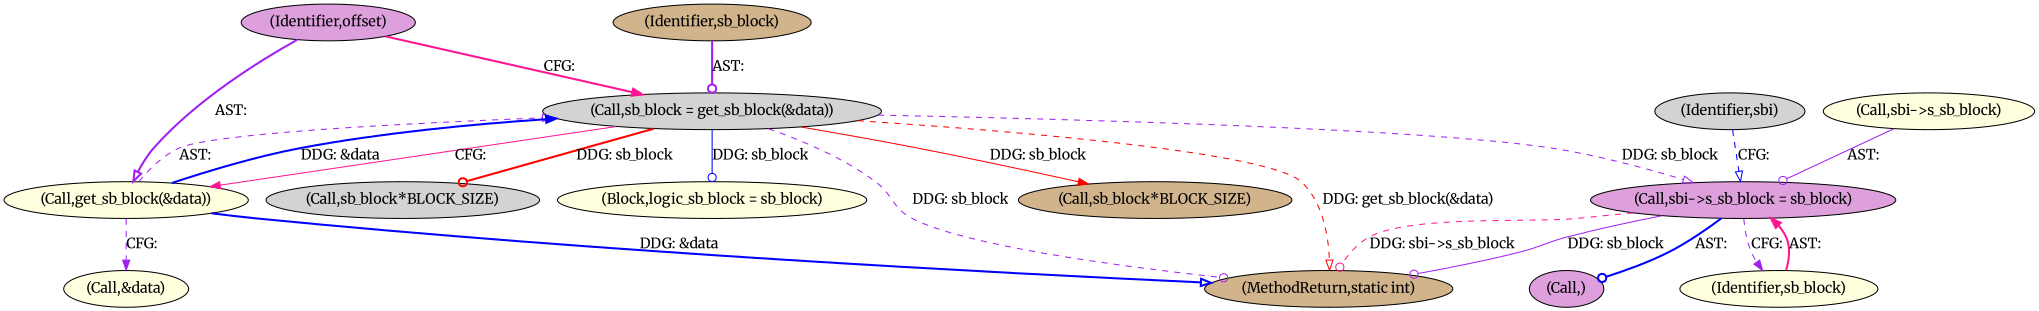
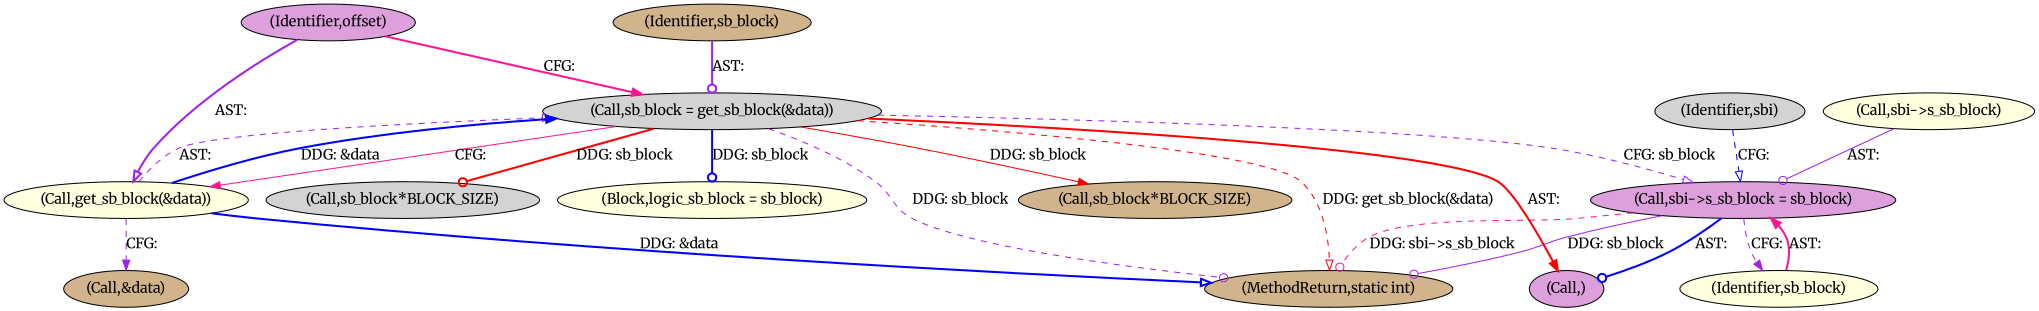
none -> (1233, 141)
(712, 152) -> (712, 152)
(1670, 156) -> (1670, 156)
(126, 289) -> (126, 289)
